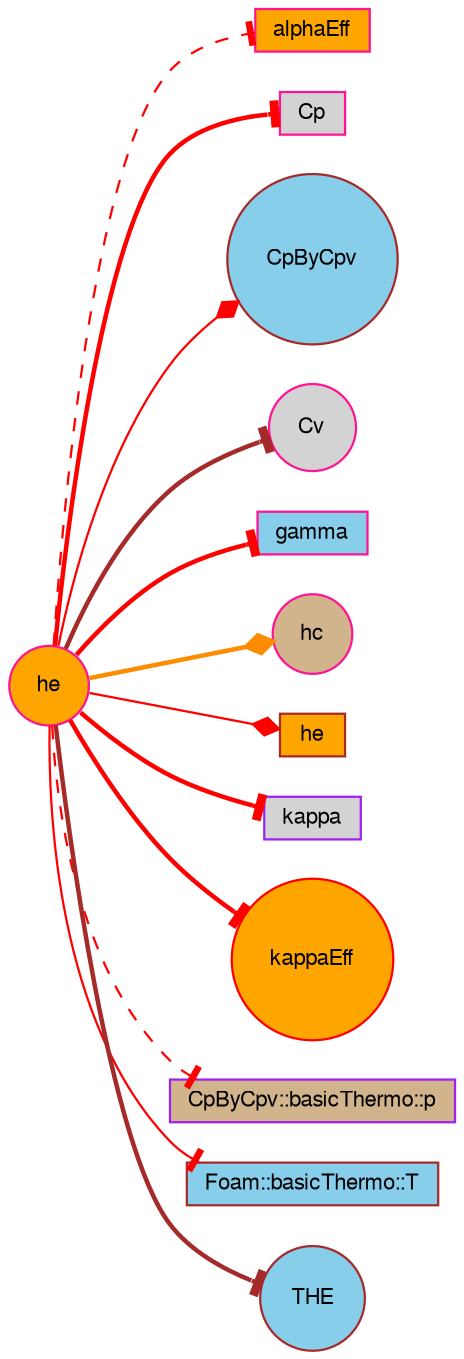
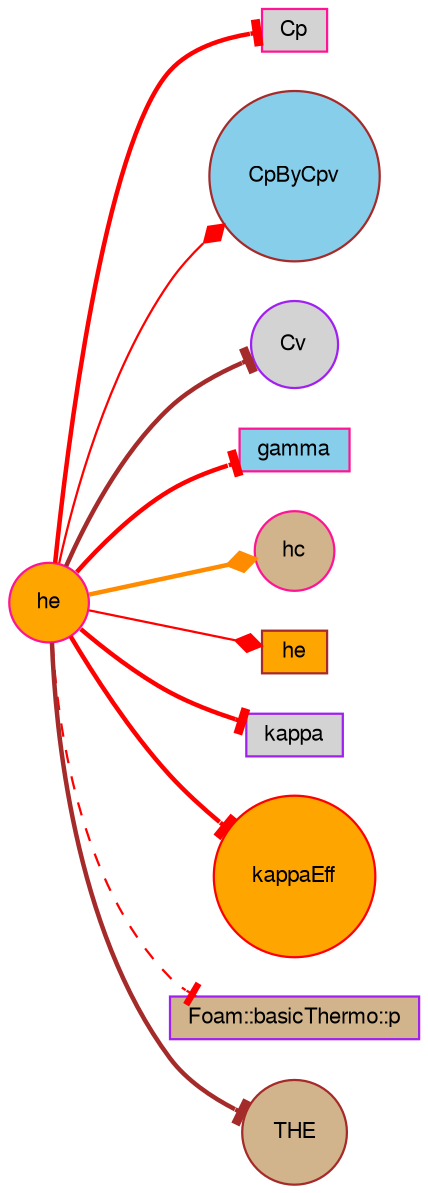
(313, 30) -> none
(313, 428) -> (295, 345)
(313, 1101) -> (295, 1018)
(313, 1184) -> none
(313, 1298) -> (295, 1132)
